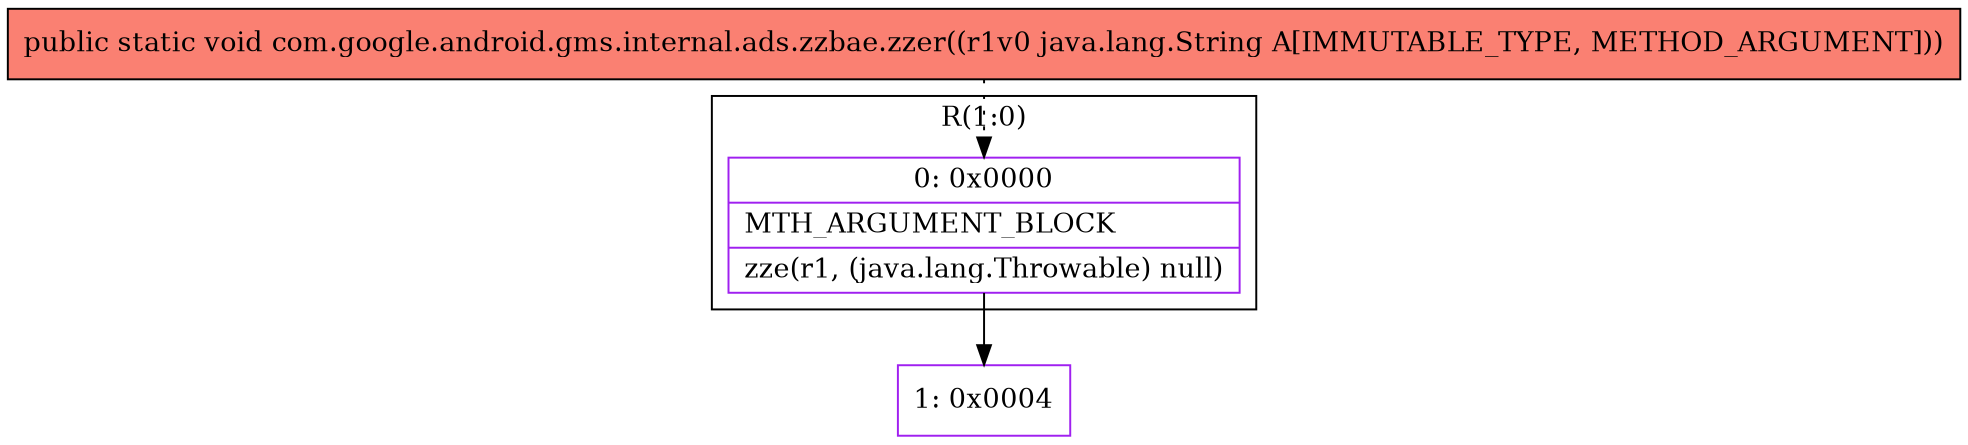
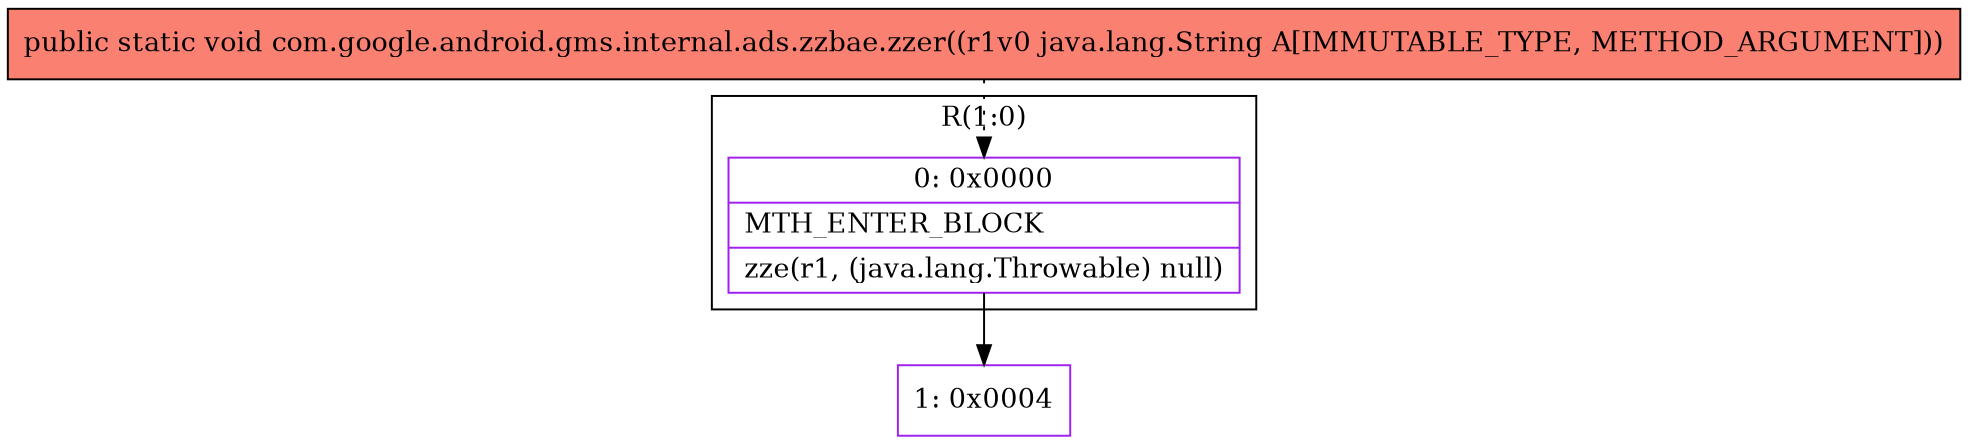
(930, 224) -> (895, 224)
